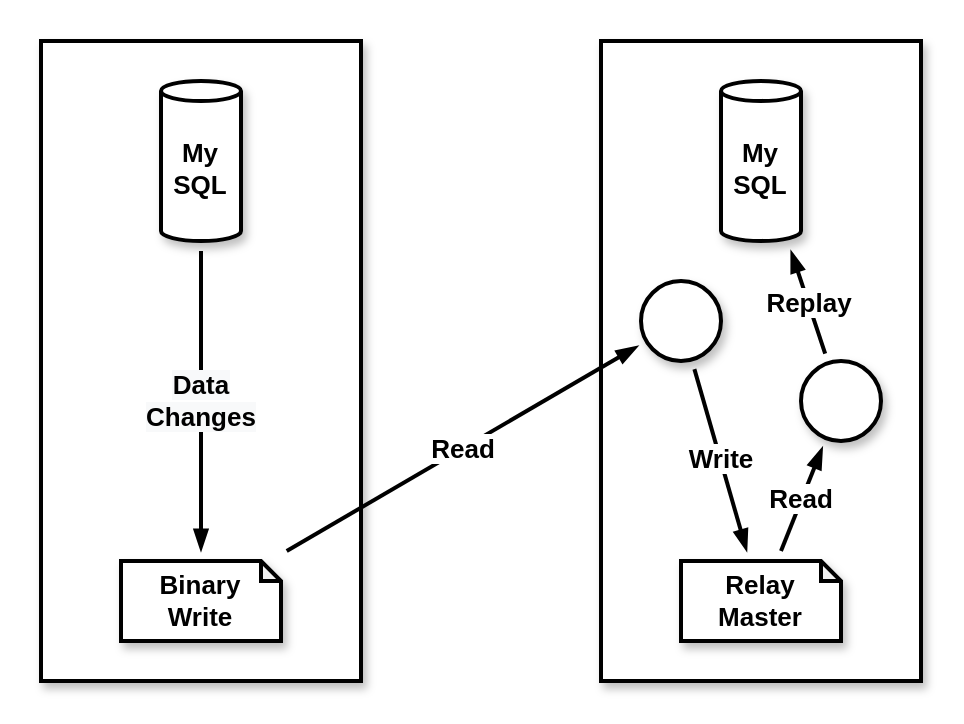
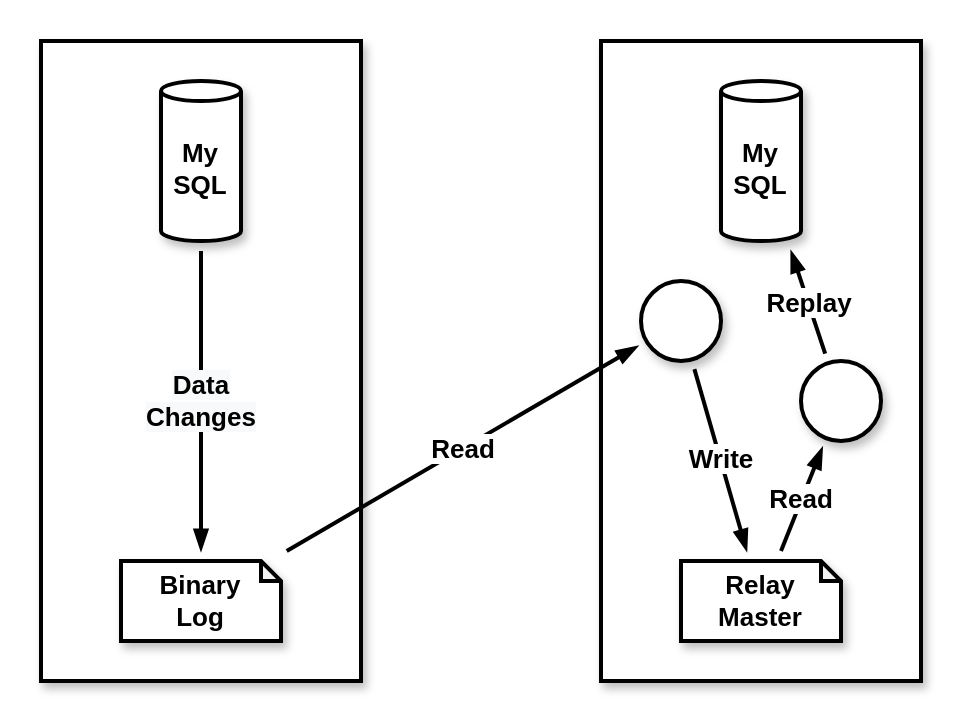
(201, 601) -> (201, 601)
